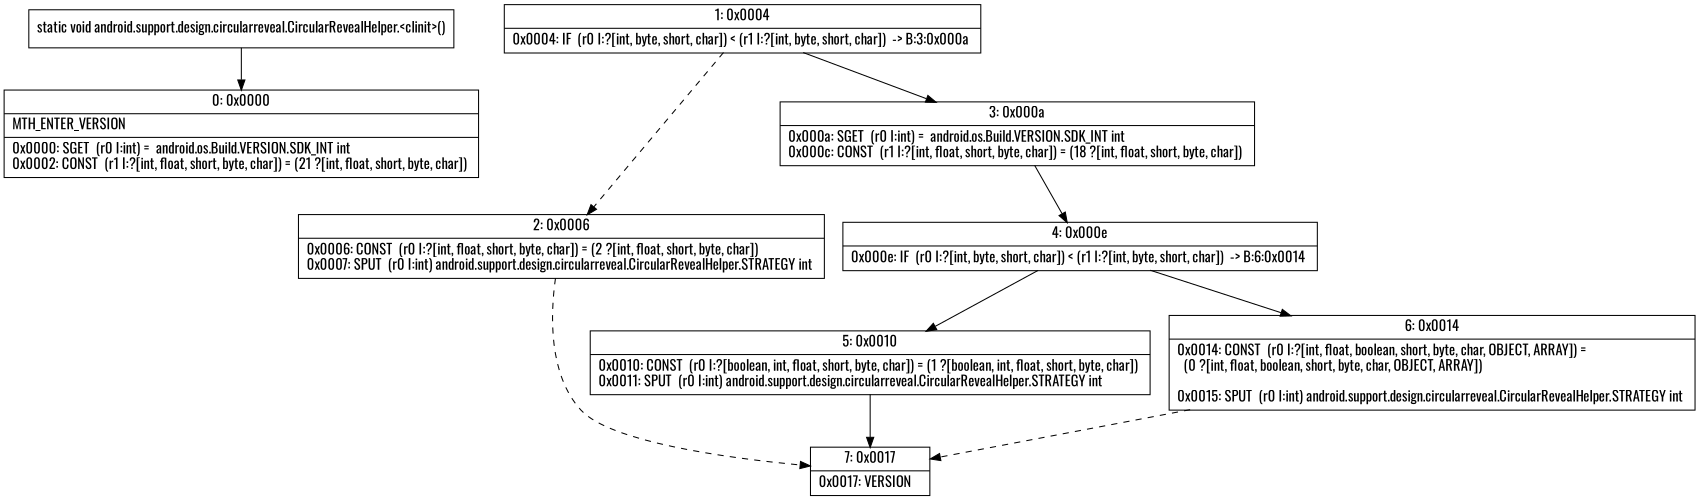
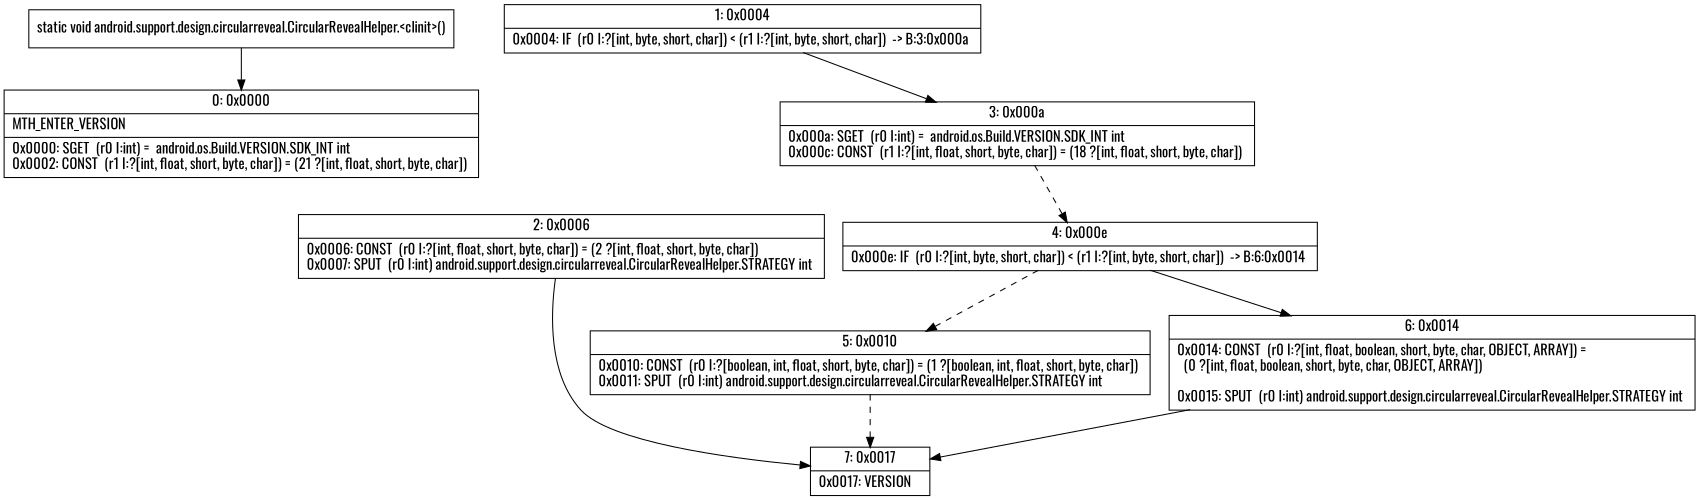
(659, 130) -> none
(1048, 190) -> (1048, 190)
(987, 298) -> (987, 298)
(870, 416) -> (870, 416)
(620, 432) -> (620, 432)
(1065, 433) -> (1065, 433)
